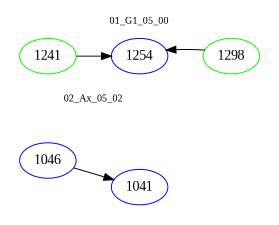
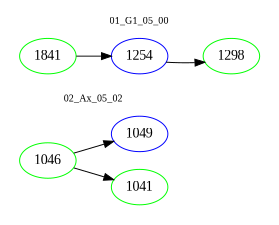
(191, 50) -> (180, 63)
(48, 56) -> (48, 56)
none -> (140, 134)
(48, 161) -> (48, 161)
(140, 187) -> (140, 187)
